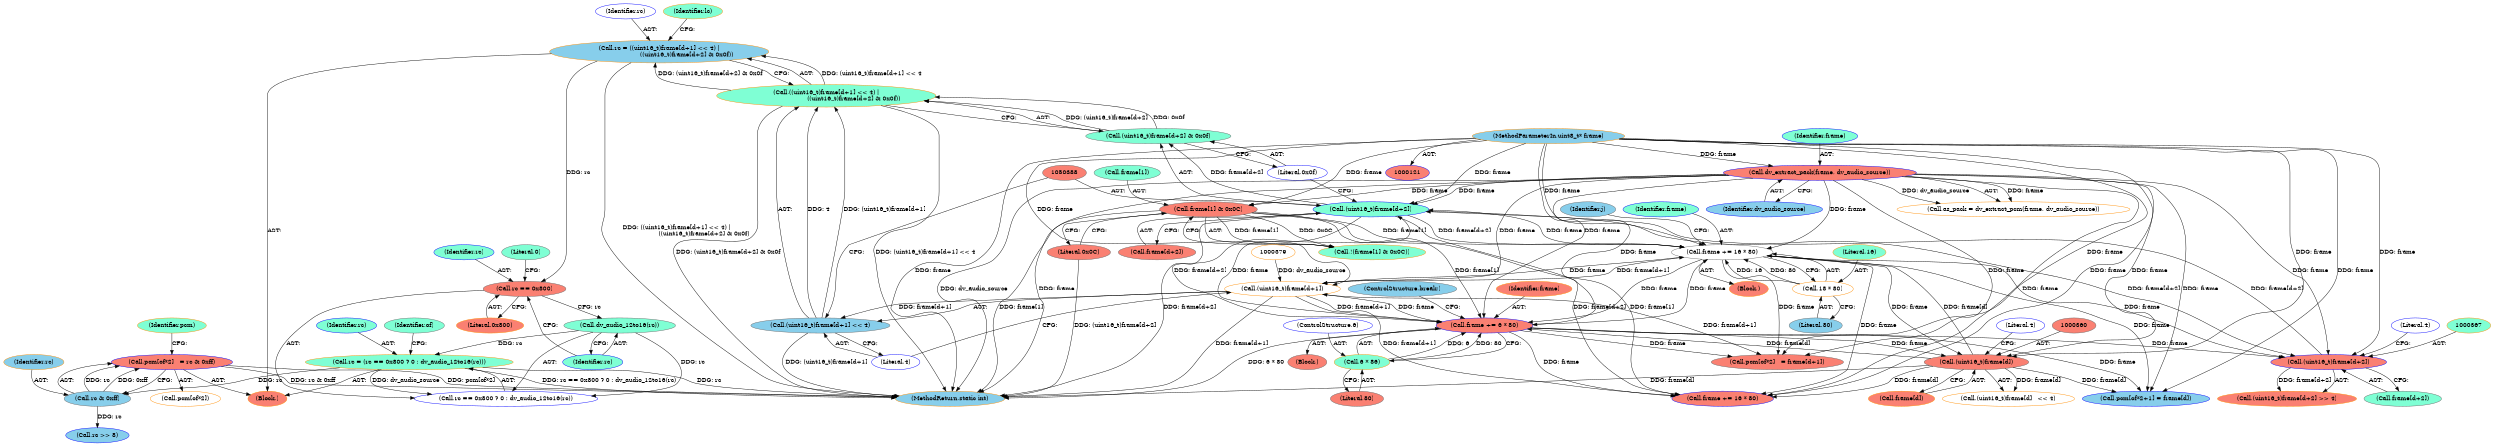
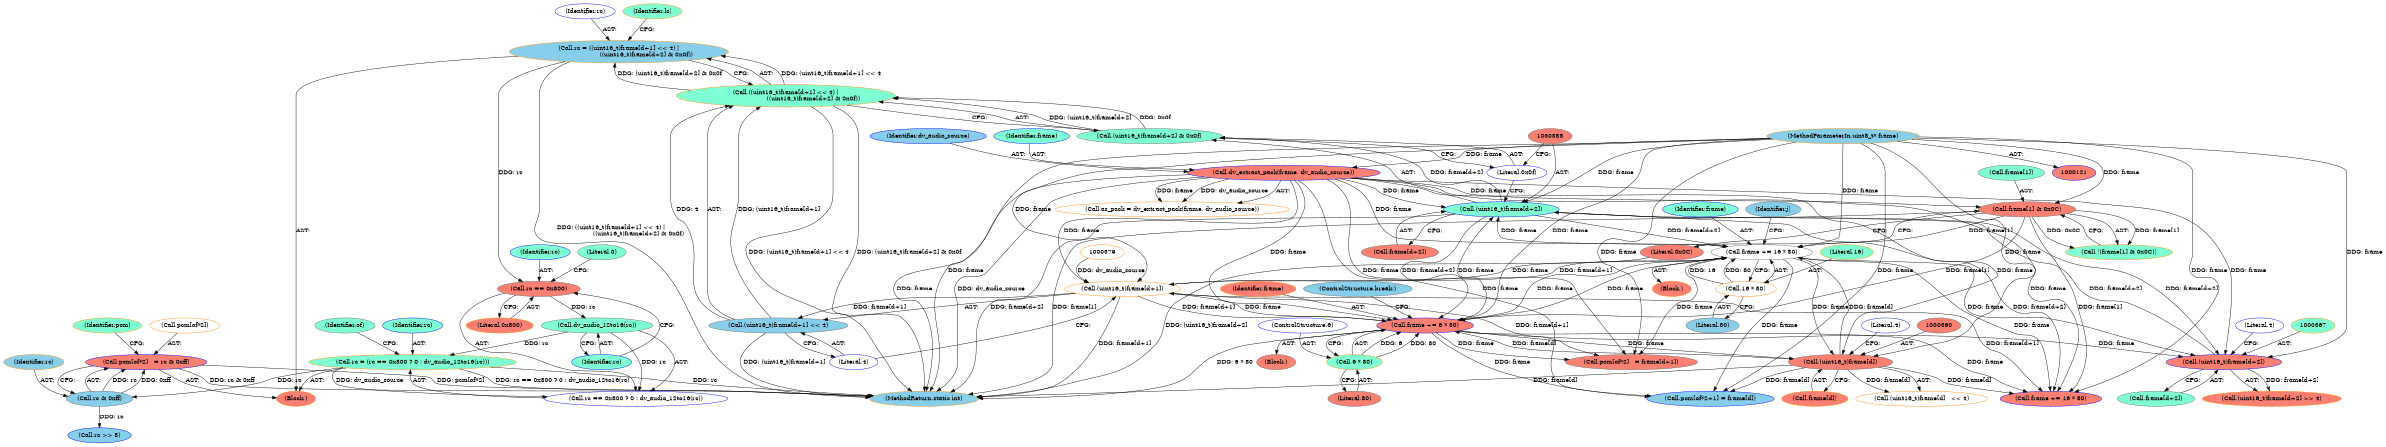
(1794, 190) -> none
(2013, 209) -> (1172, 209)
(913, 222) -> (1535, 153)
(1823, 289) -> (1746, 289)
(589, 307) -> (583, 307)
(1362, 362) -> (1354, 362)
(178, 378) -> (167, 342)
